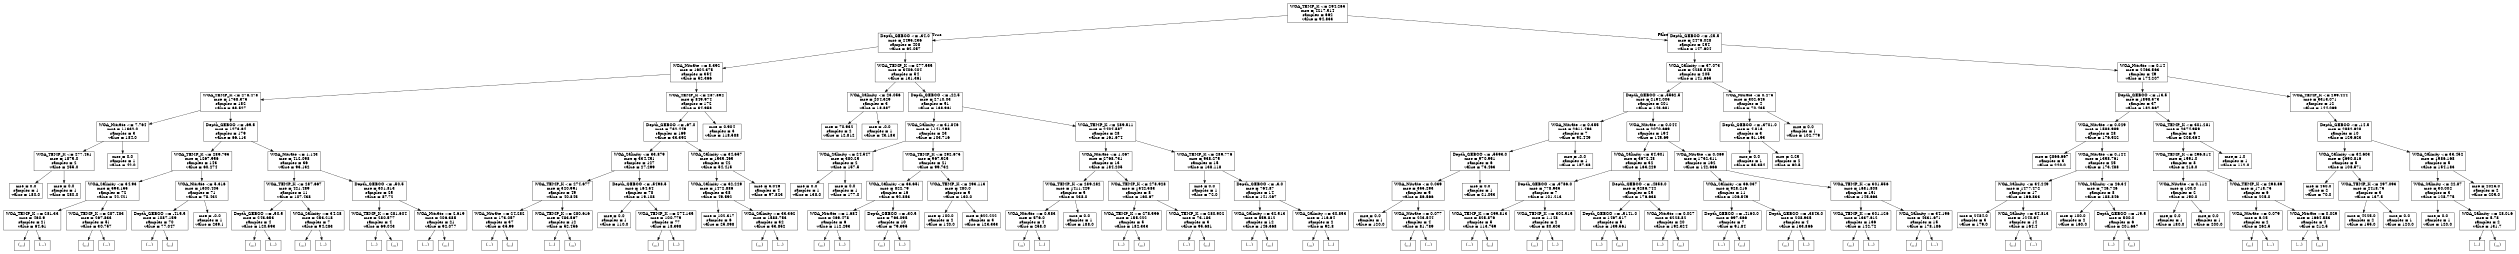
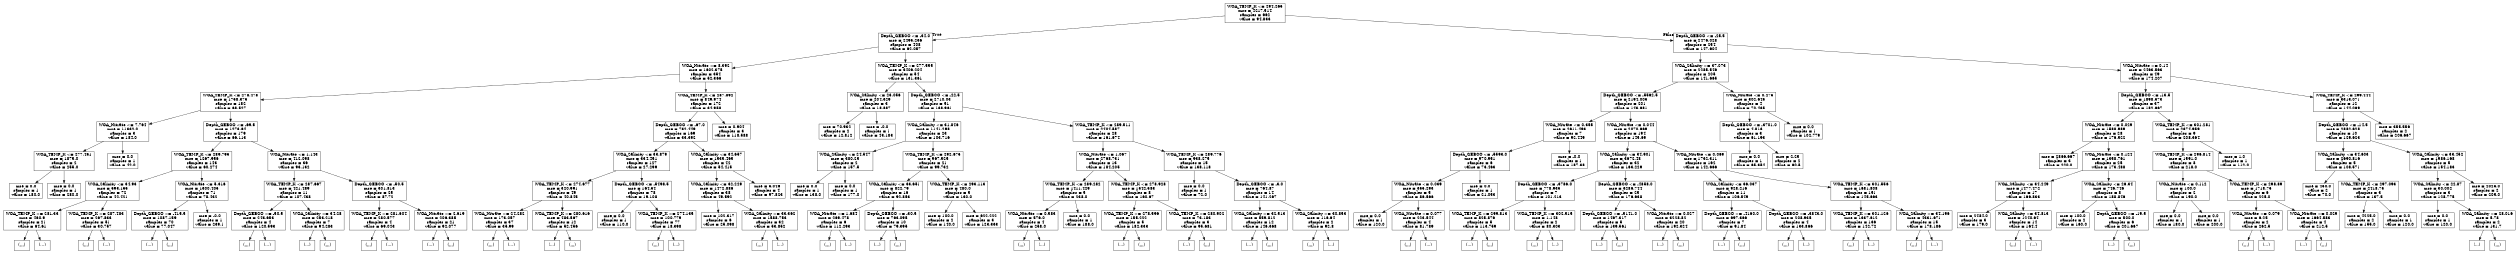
none -> (2395, 132)
